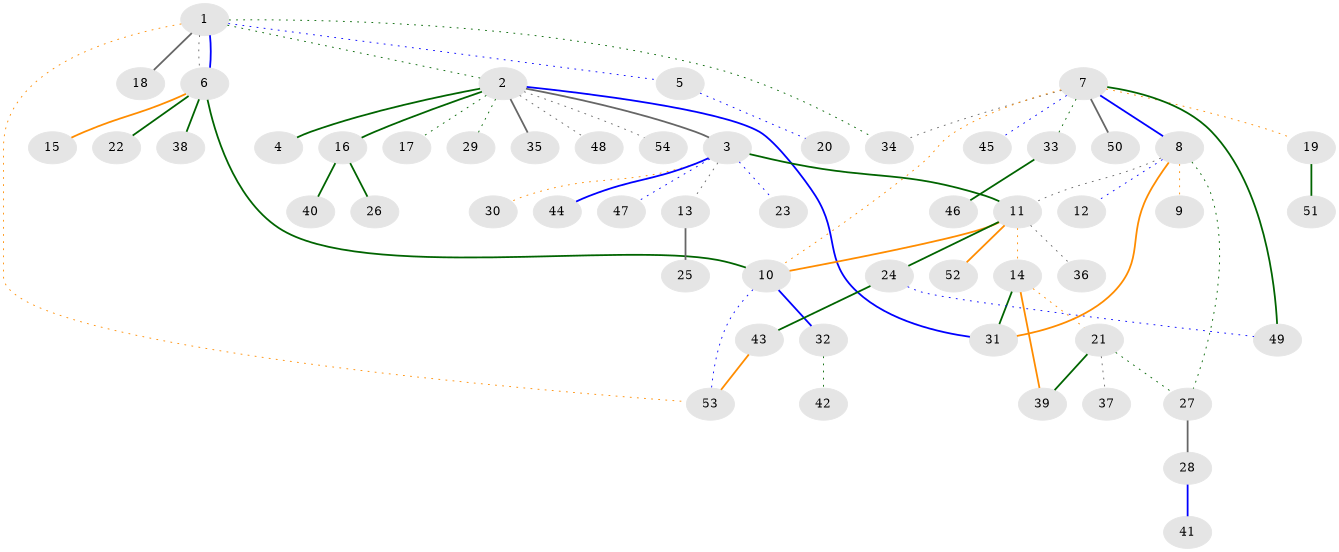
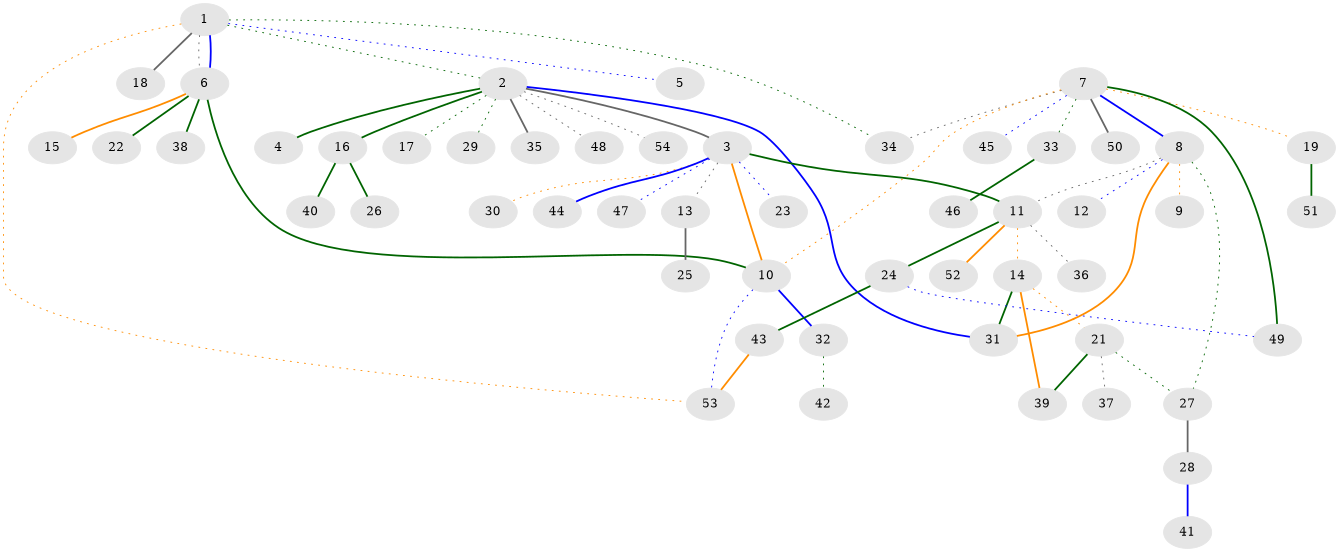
(825, 148) -> none
(895, 250) -> (746, 212)
